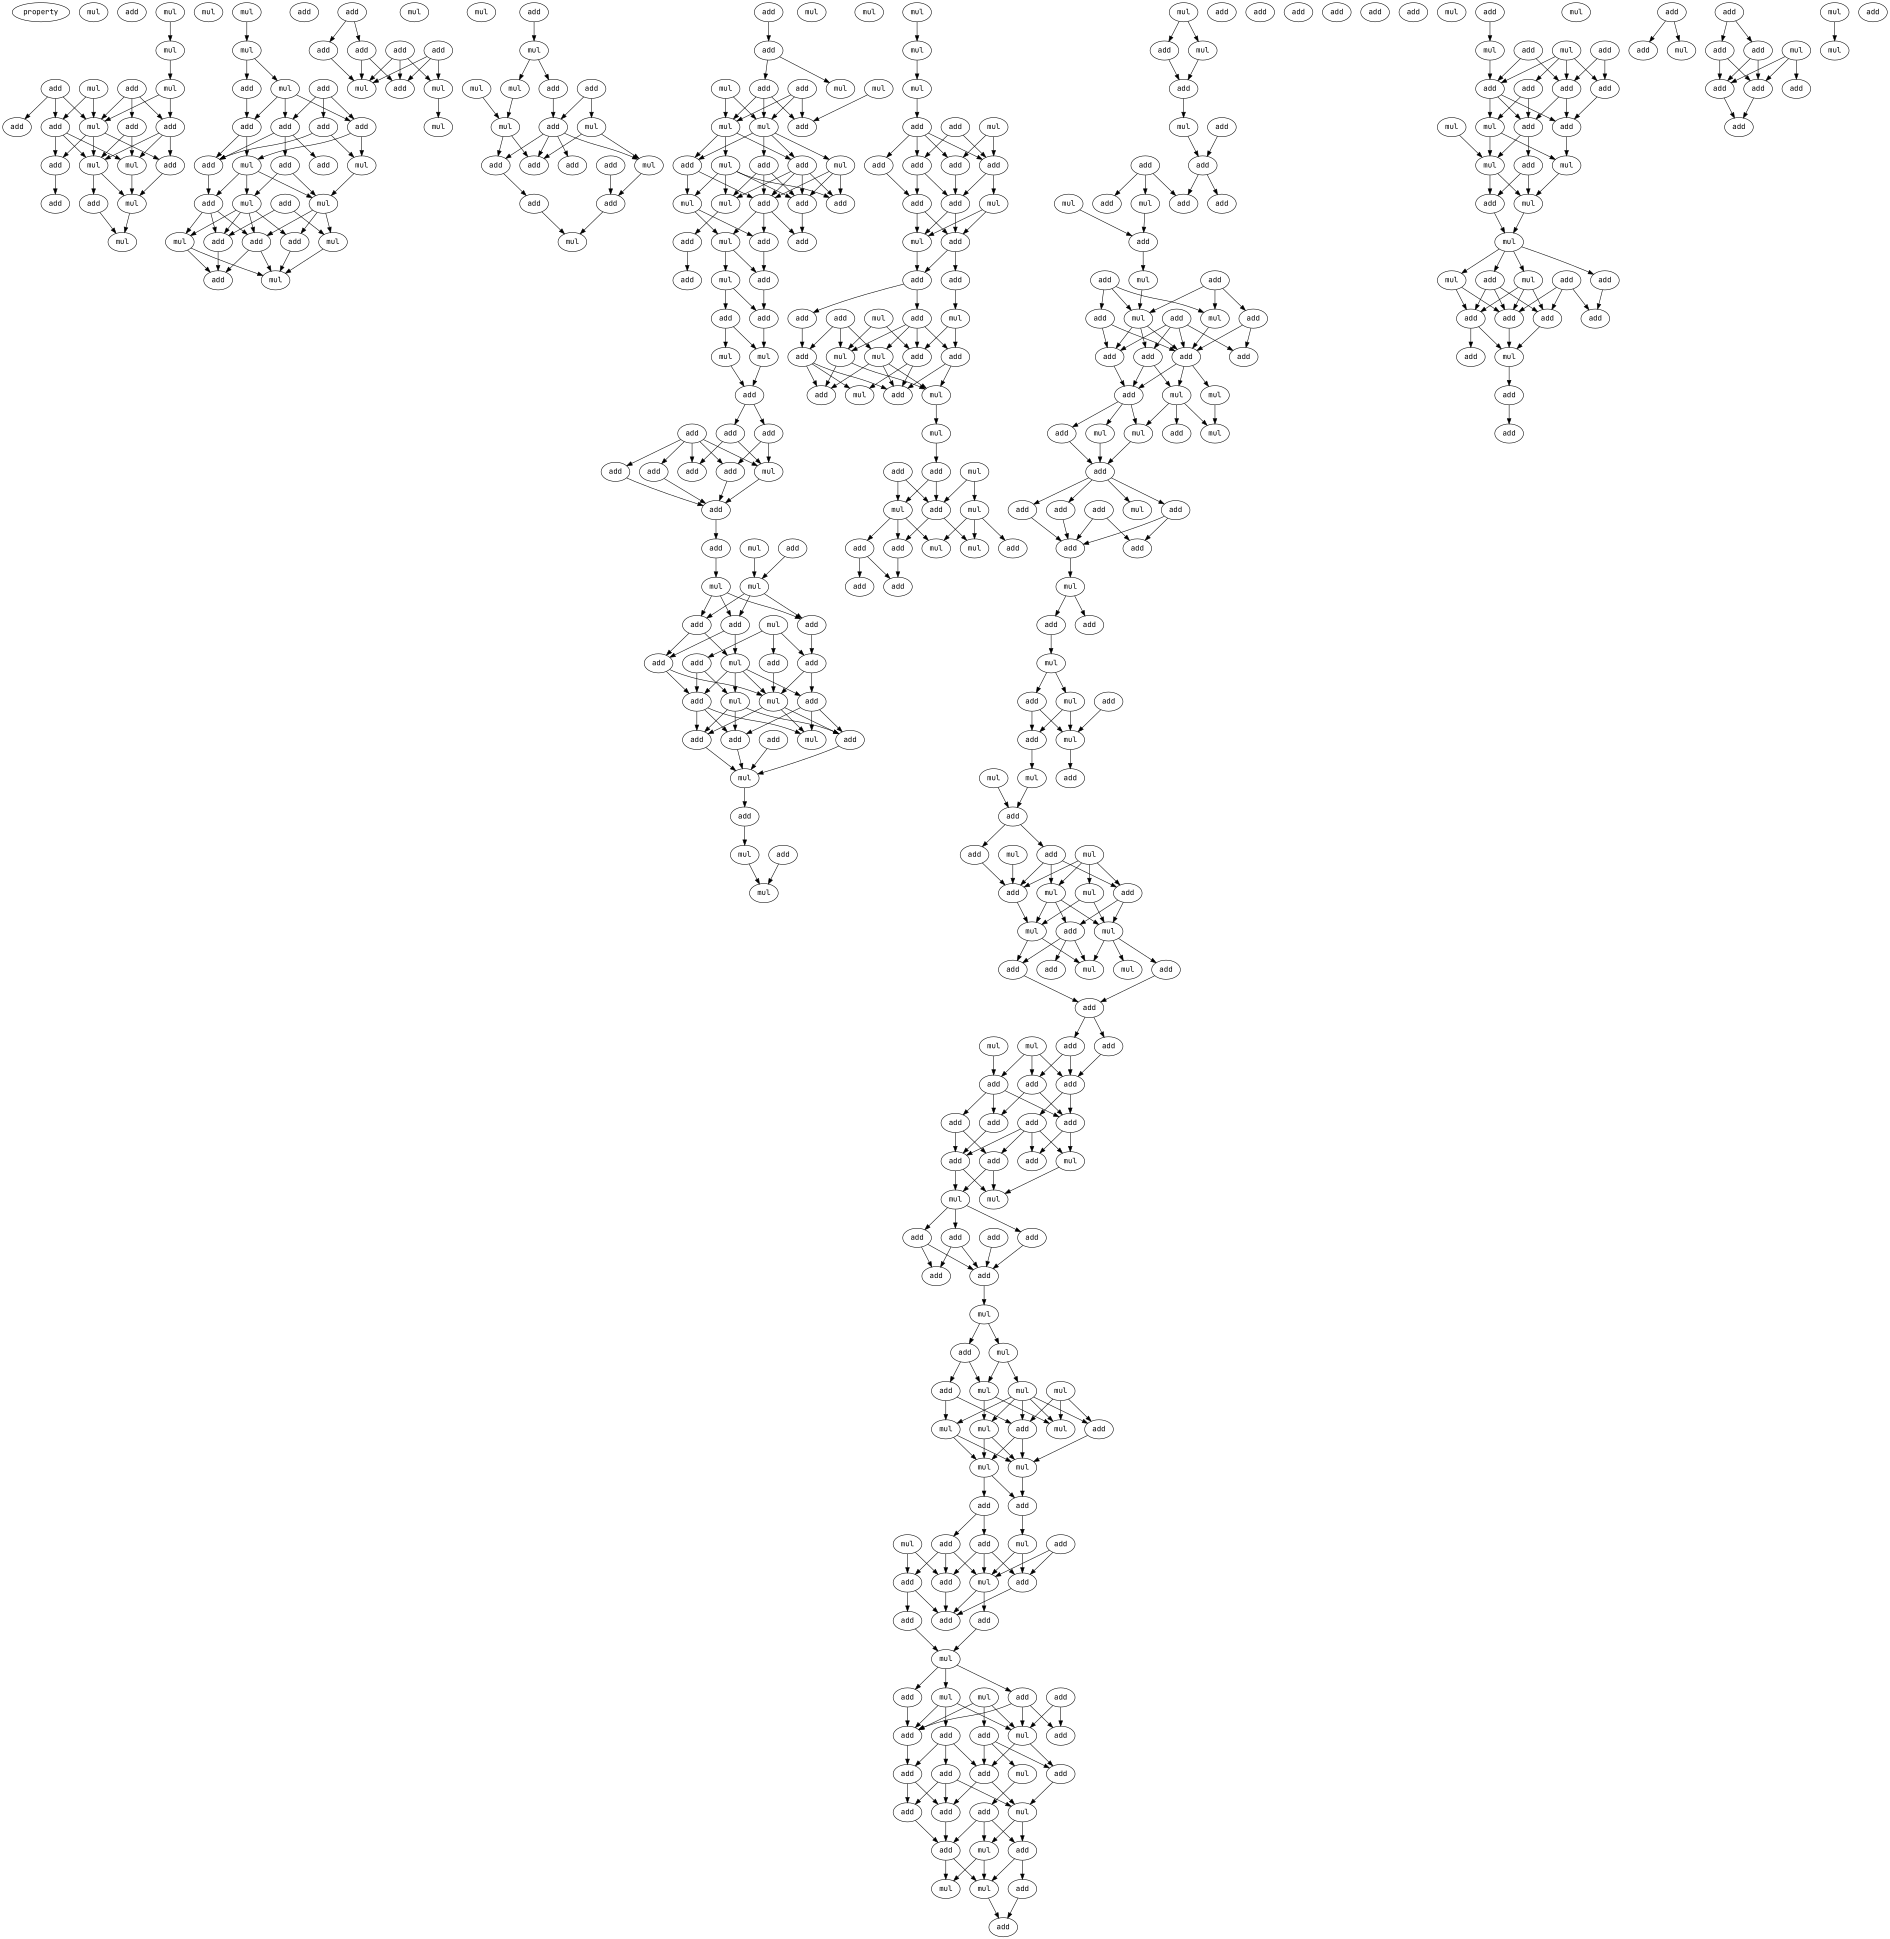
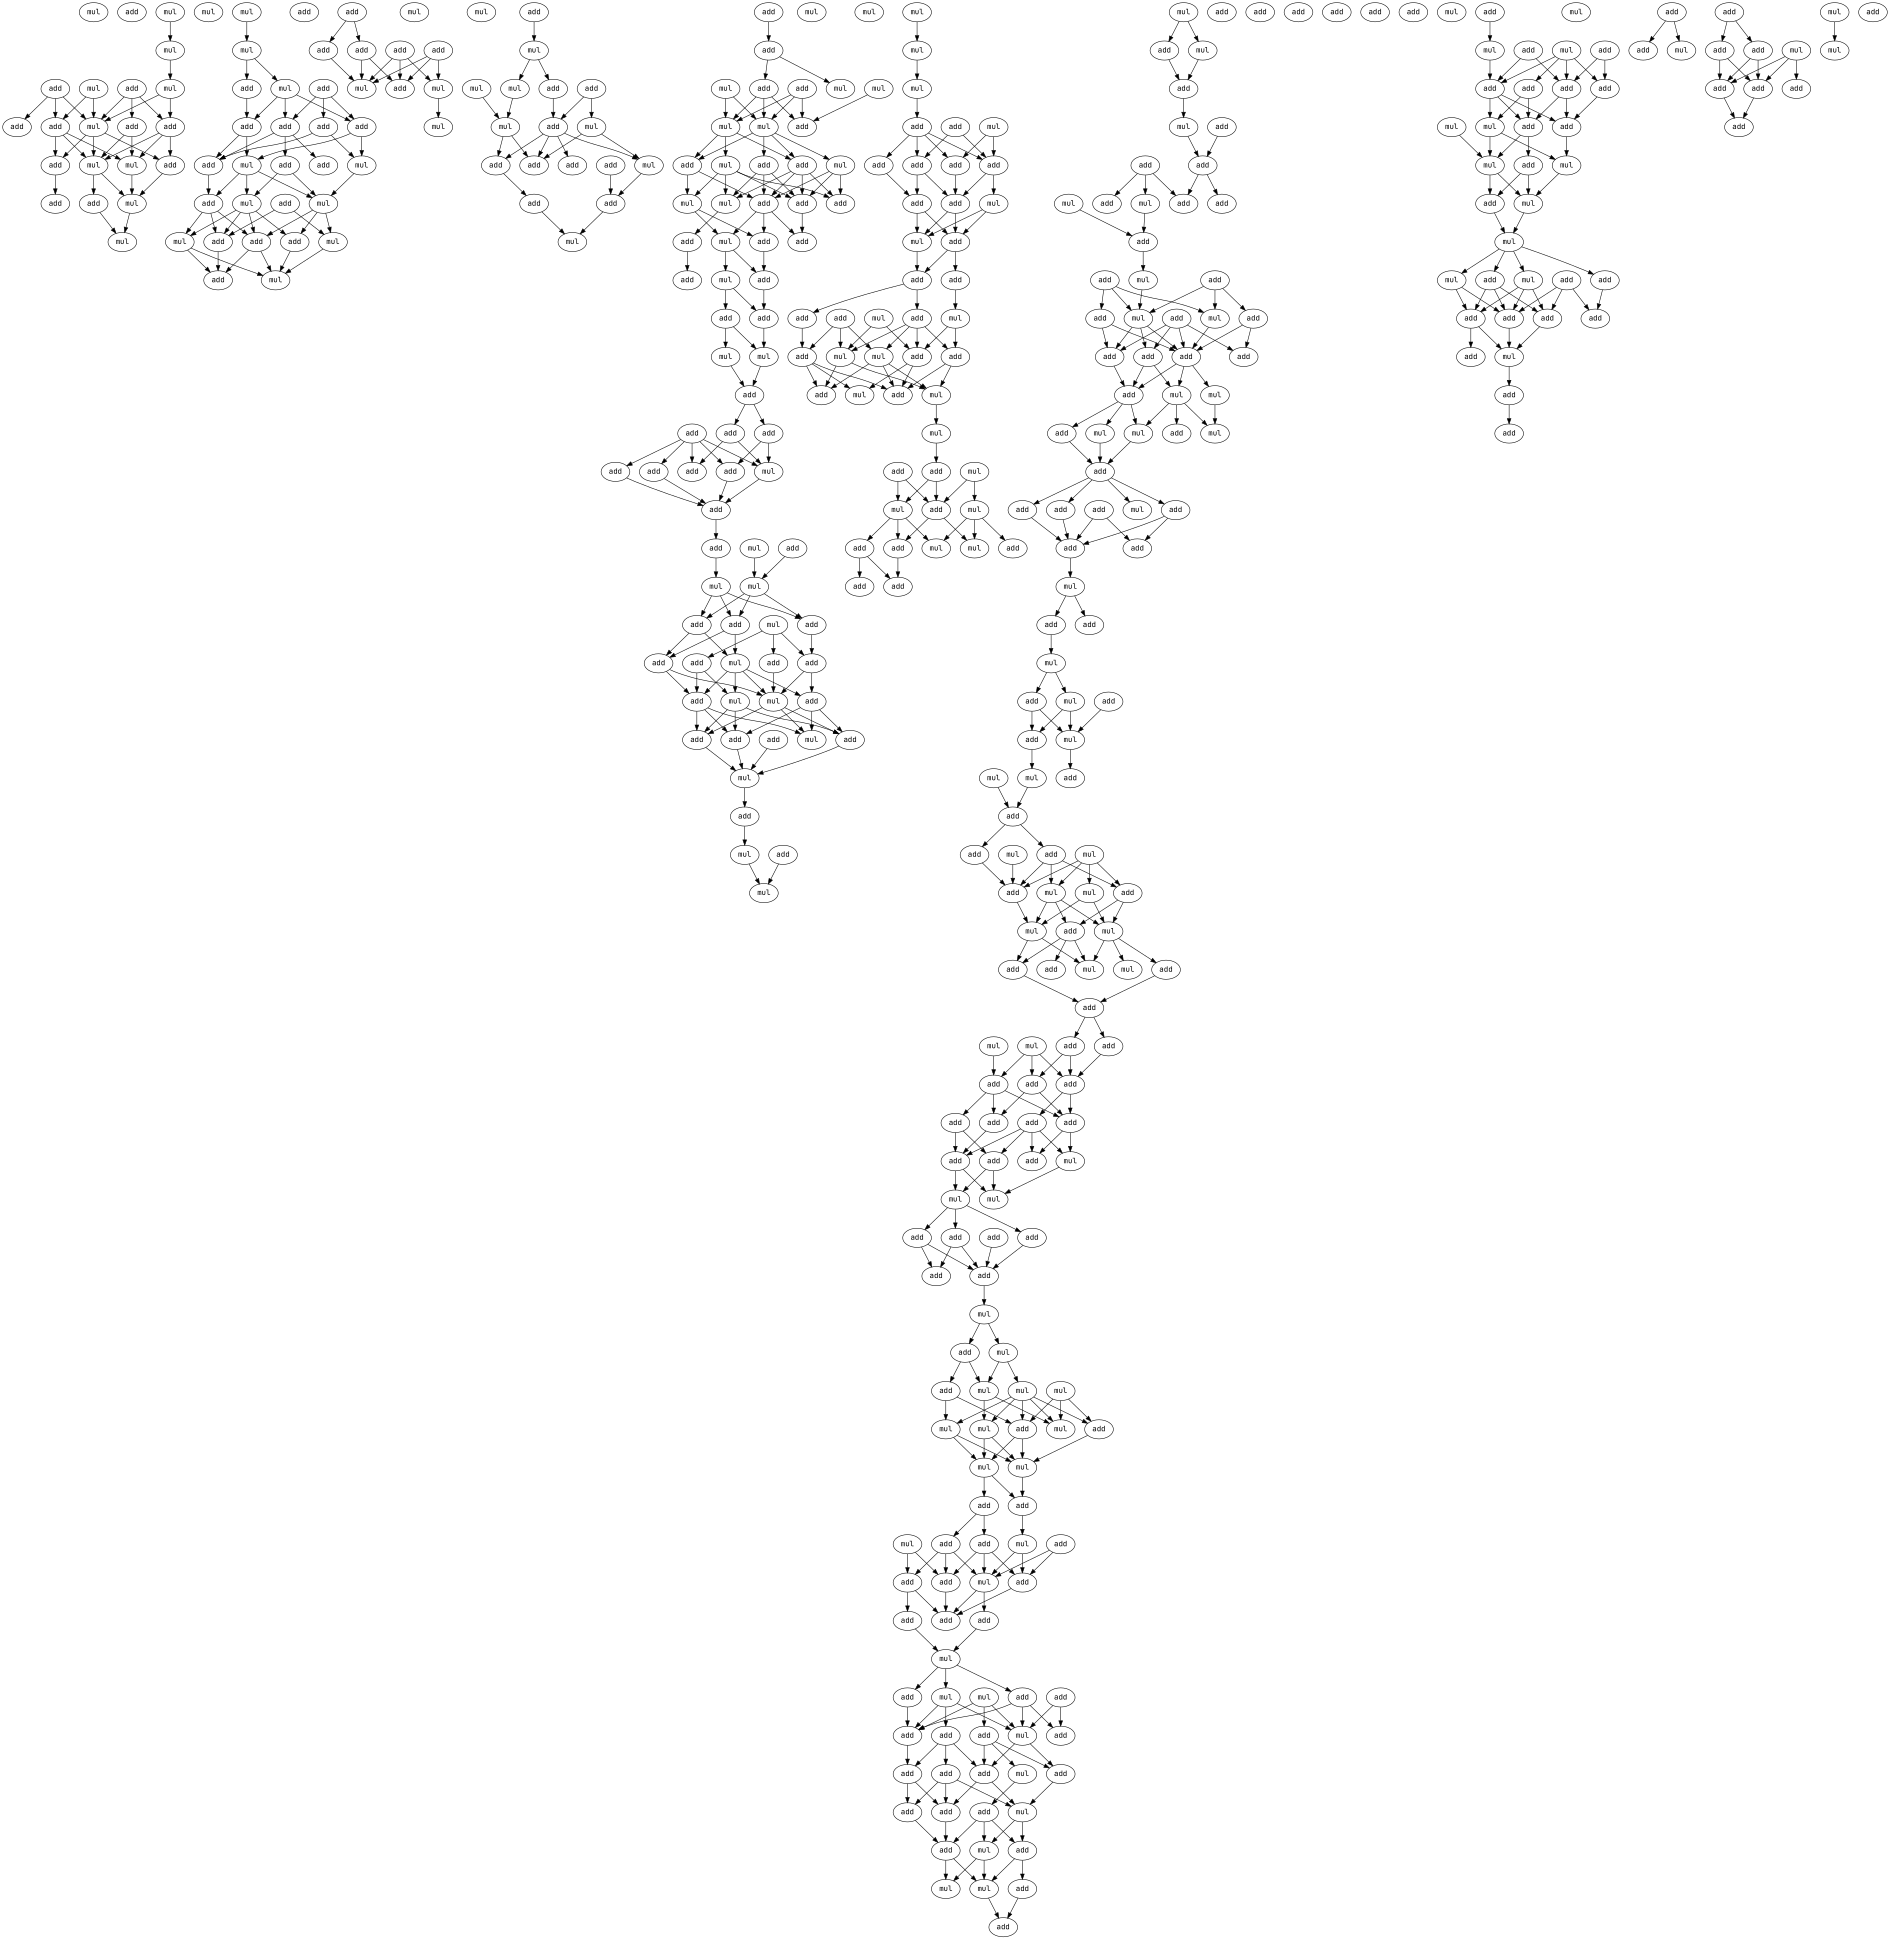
(41, 12) -> none
